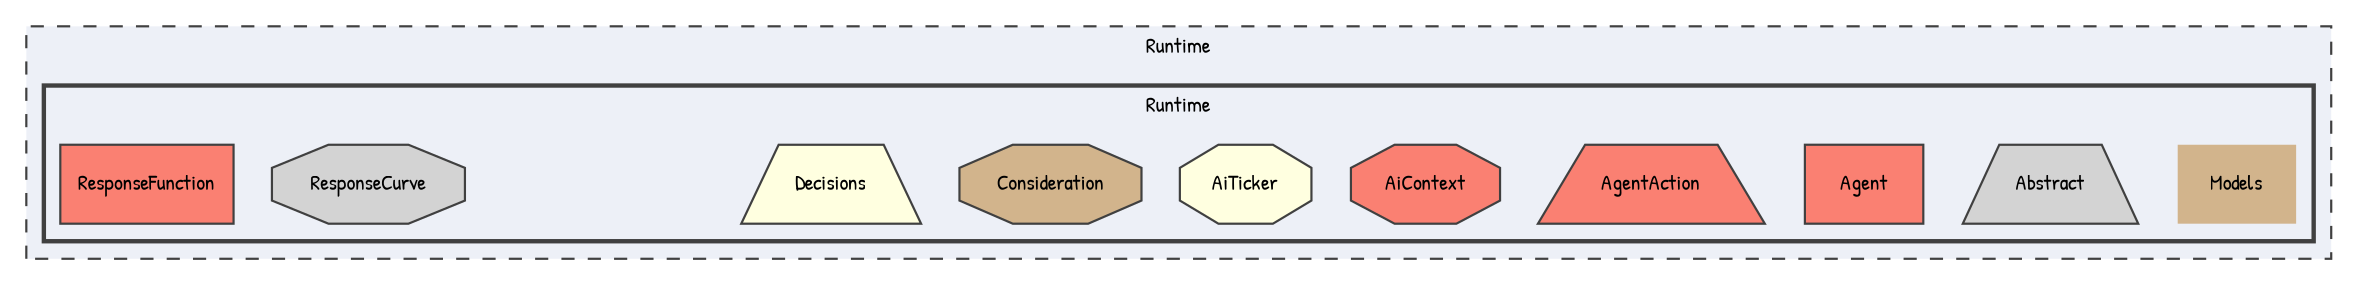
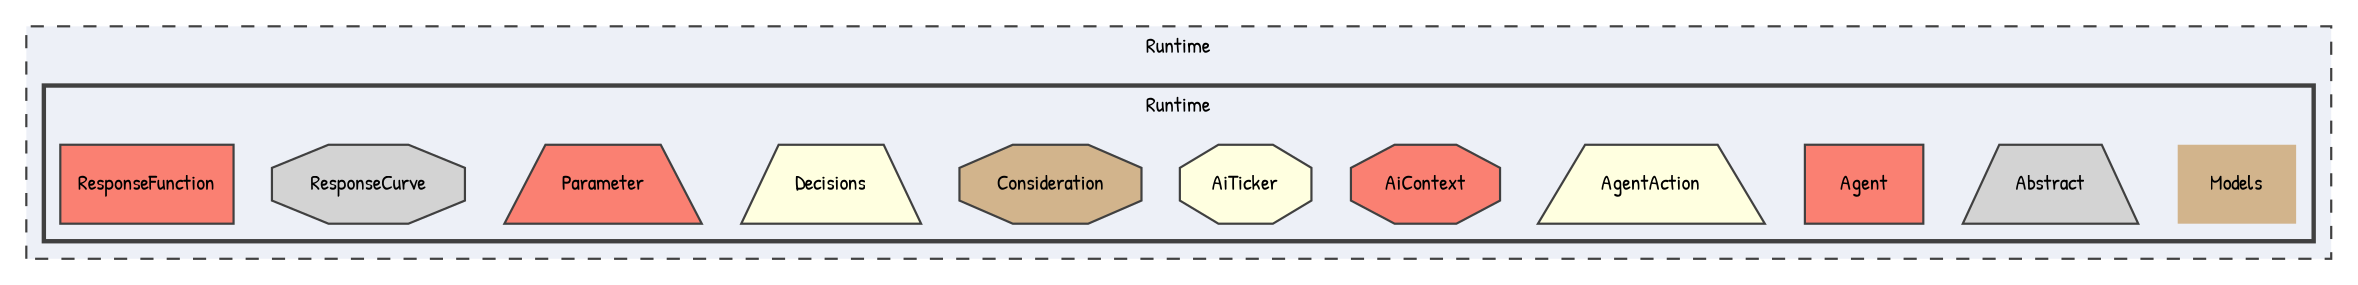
none -> (603, 184)
(1651, 184) -> (1651, 184)
